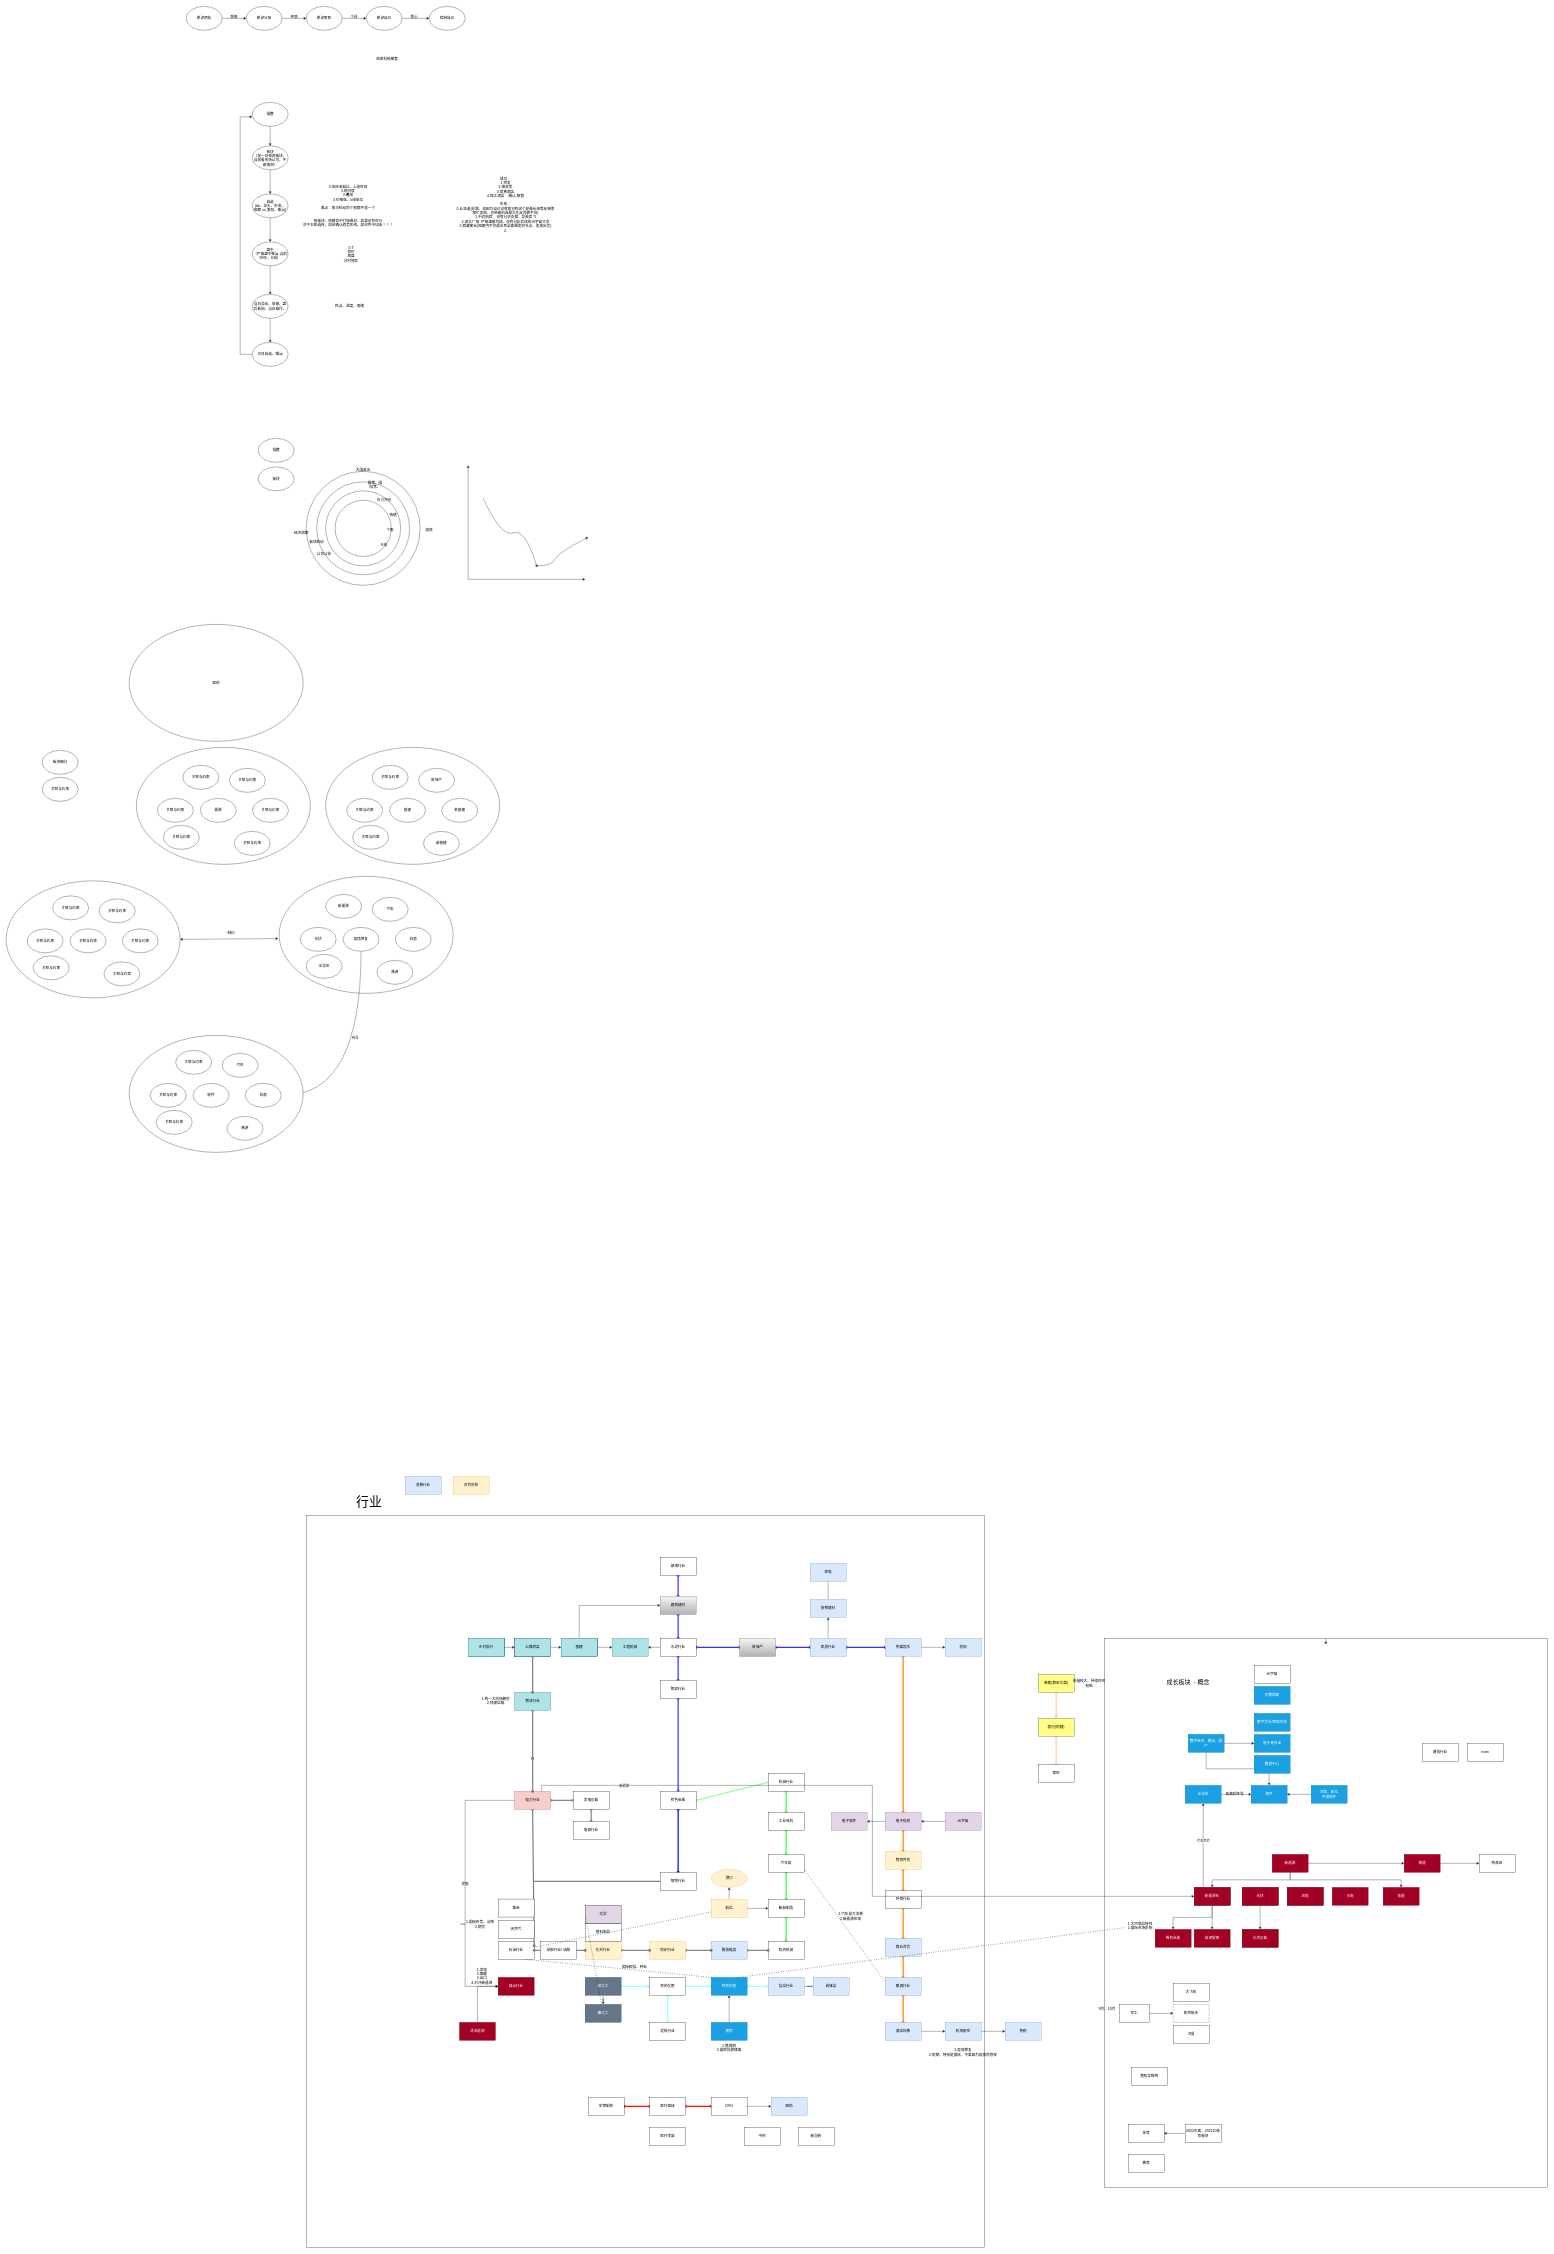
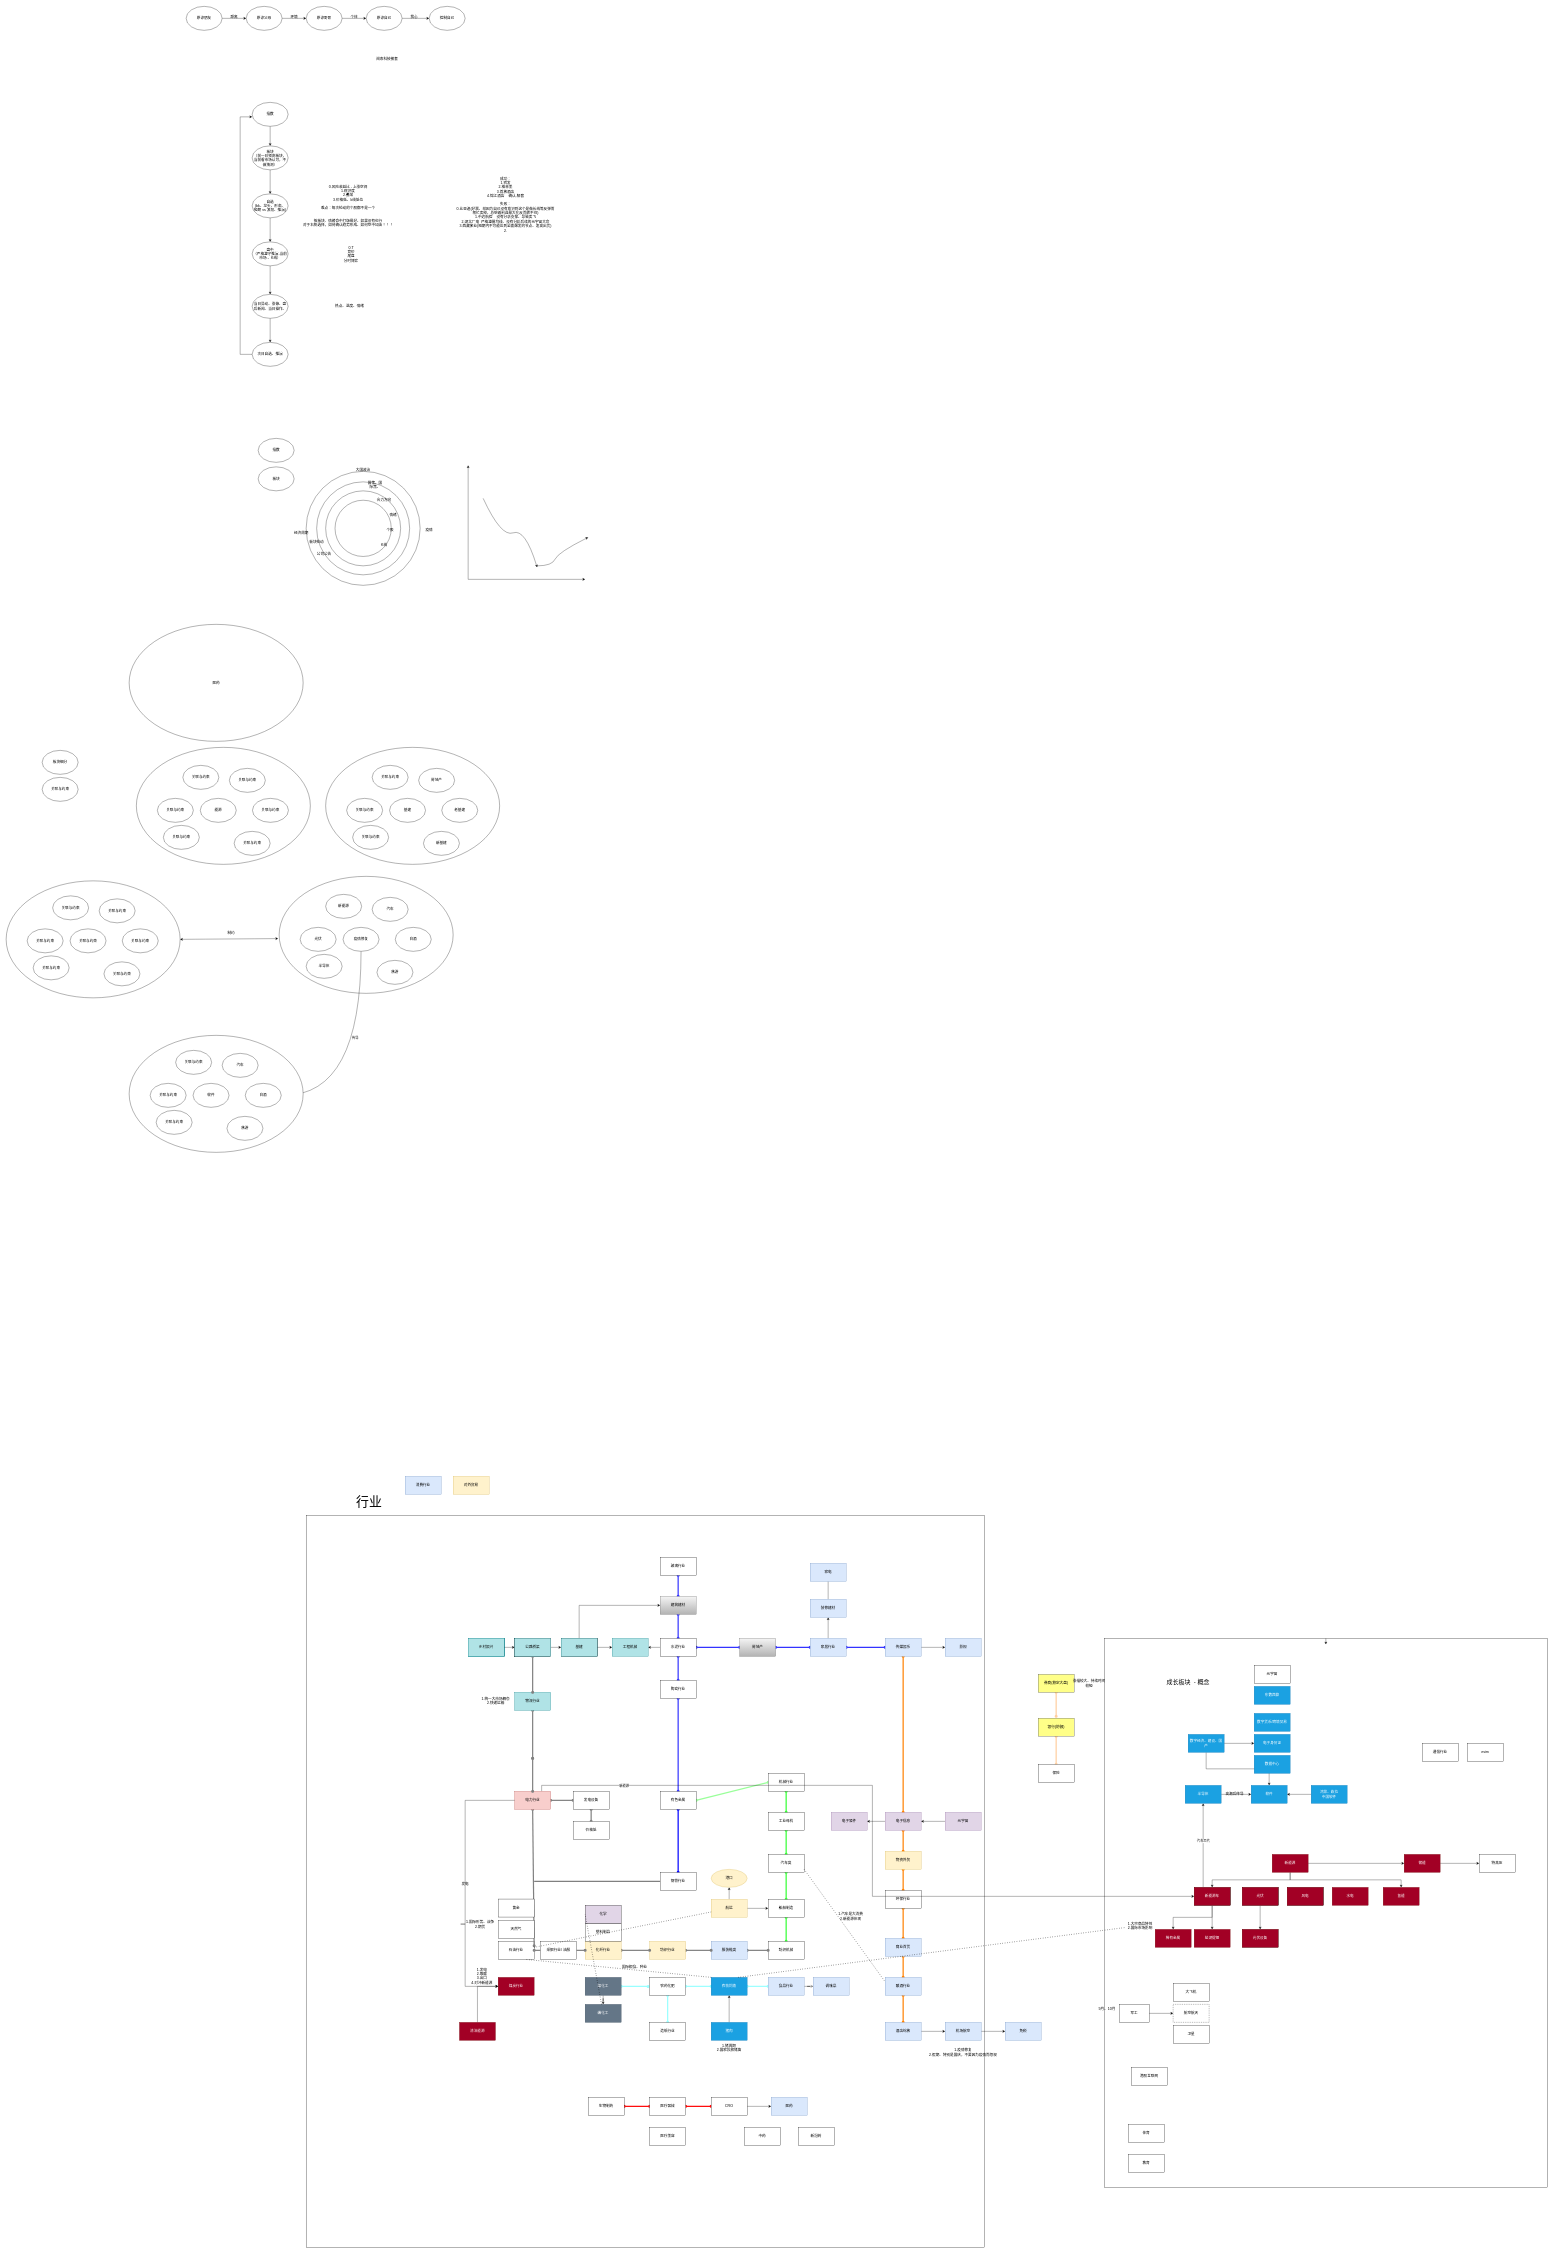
(591, 1830) -> (591, 1830)
(1167, 2133) -> none
(1203, 2133) -> none
